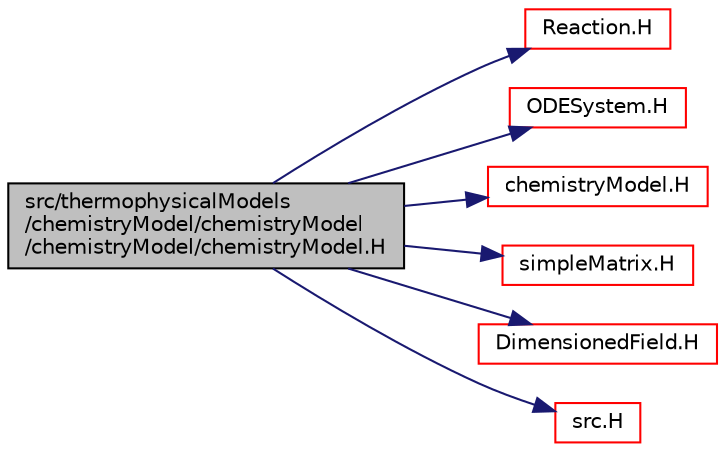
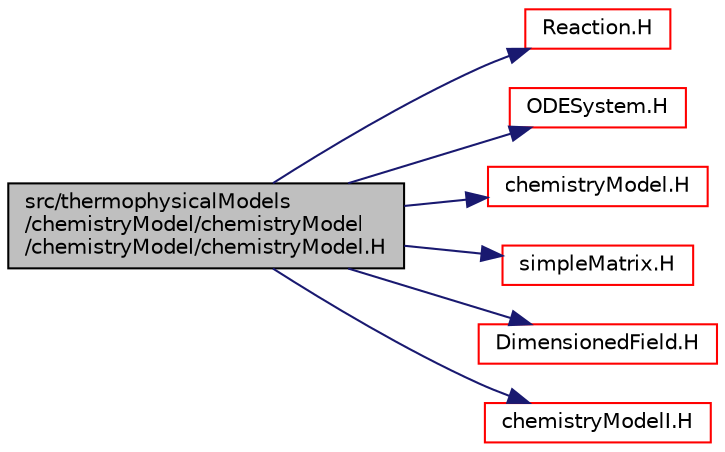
(598, 423) -> (598, 423)
